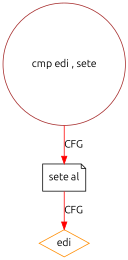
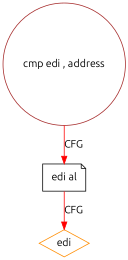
(64, 64) -> (64, 64)
(64, 178) -> (64, 178)
